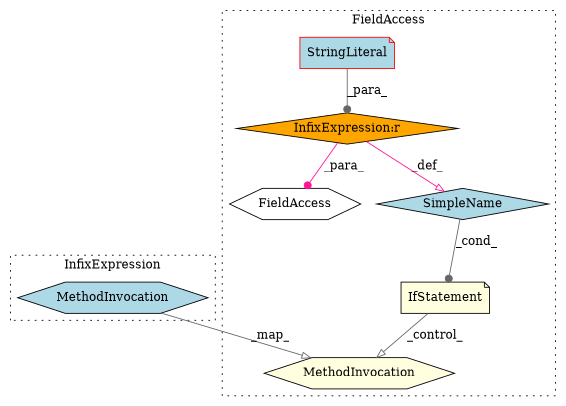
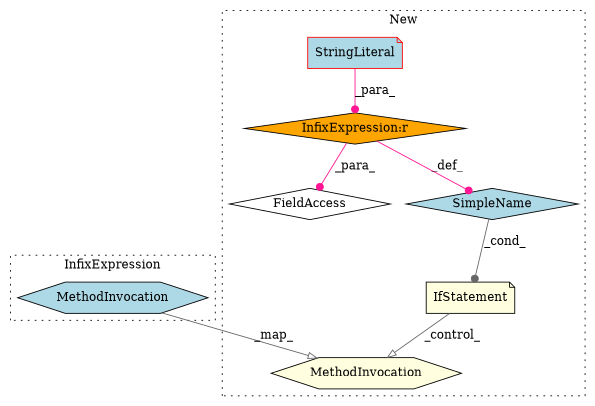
(389, 20) -> (404, 20)
(347, 87) -> (355, 87)
(402, 164) -> (421, 165)
(295, 204) -> (310, 204)
